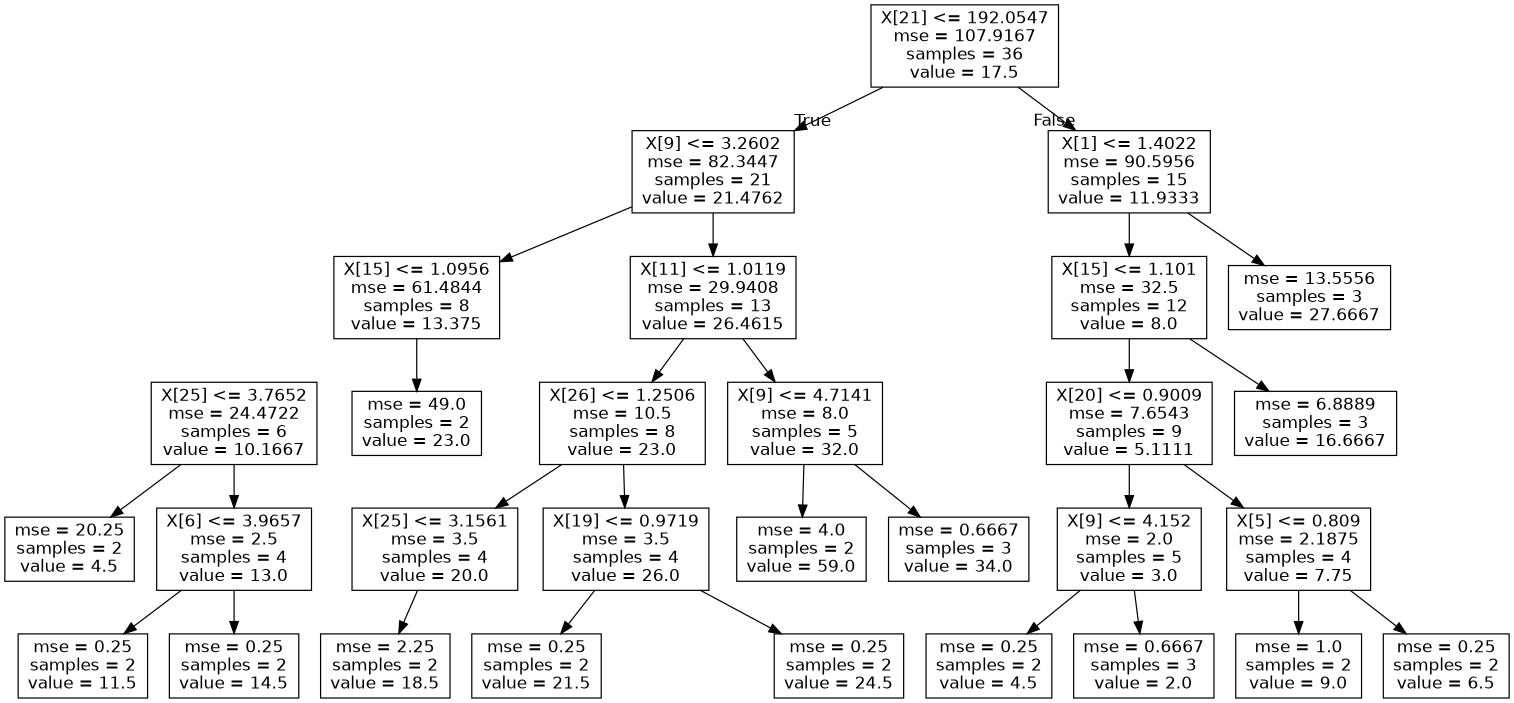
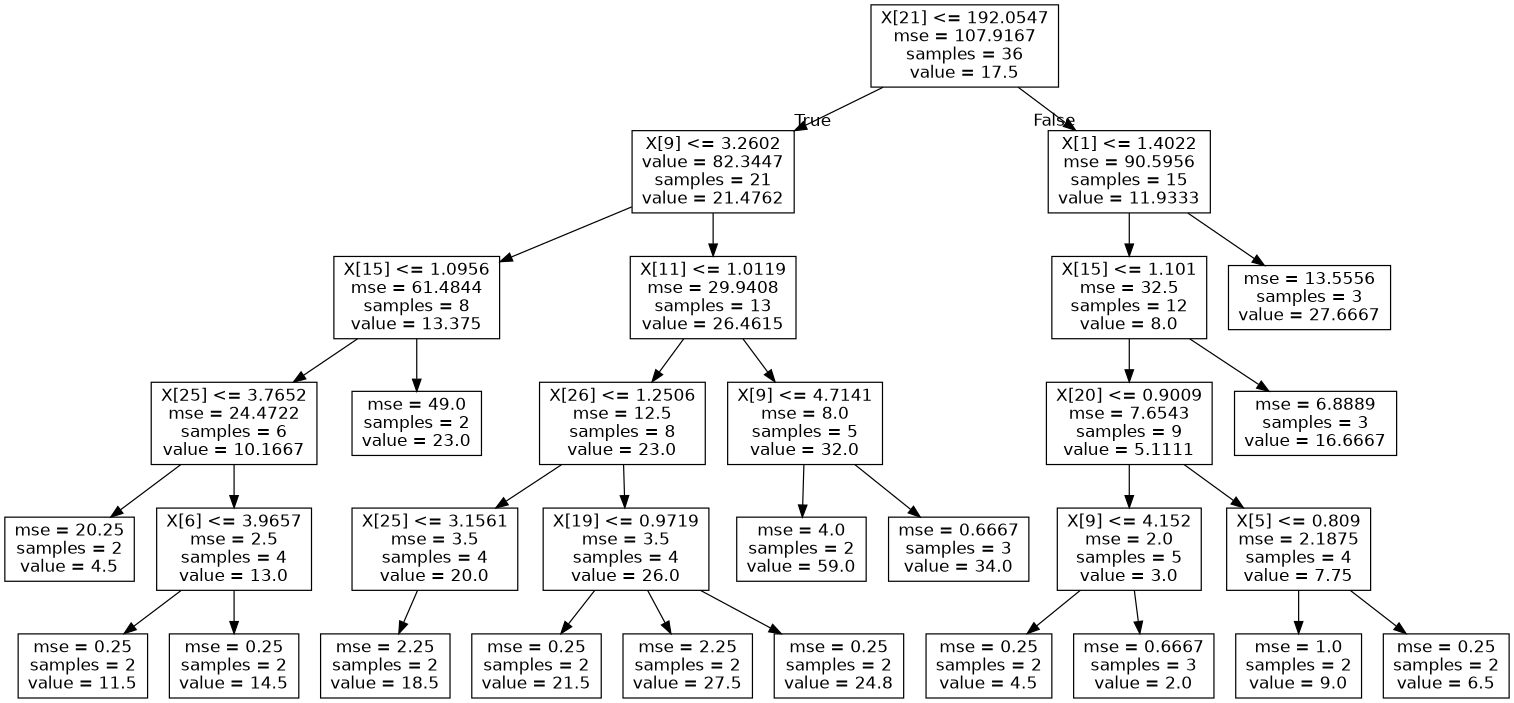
(713, 172) -> (713, 172)
none -> (331, 357)
(622, 423) -> (622, 423)
none -> (688, 666)
(839, 666) -> (839, 666)
